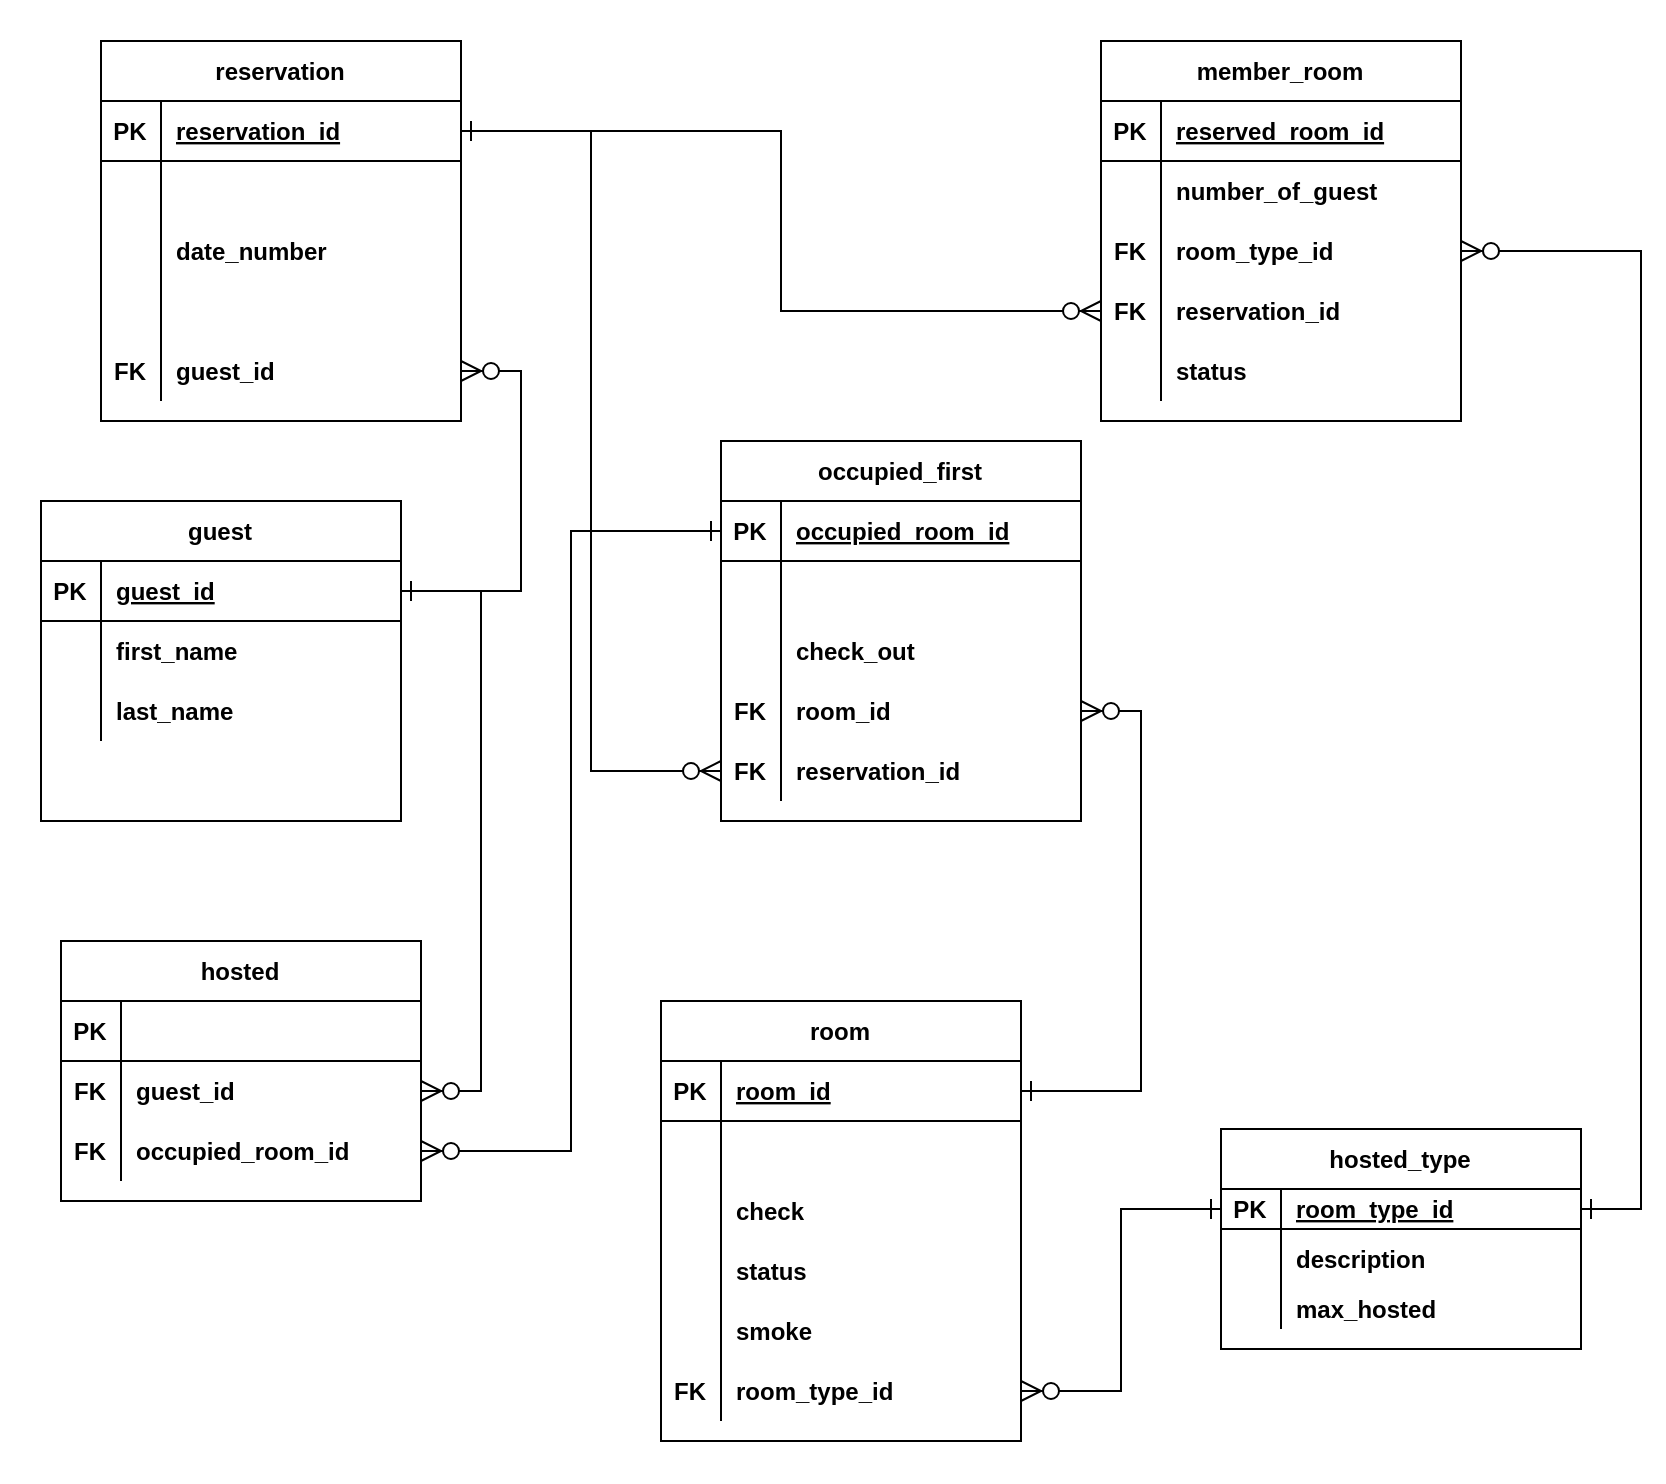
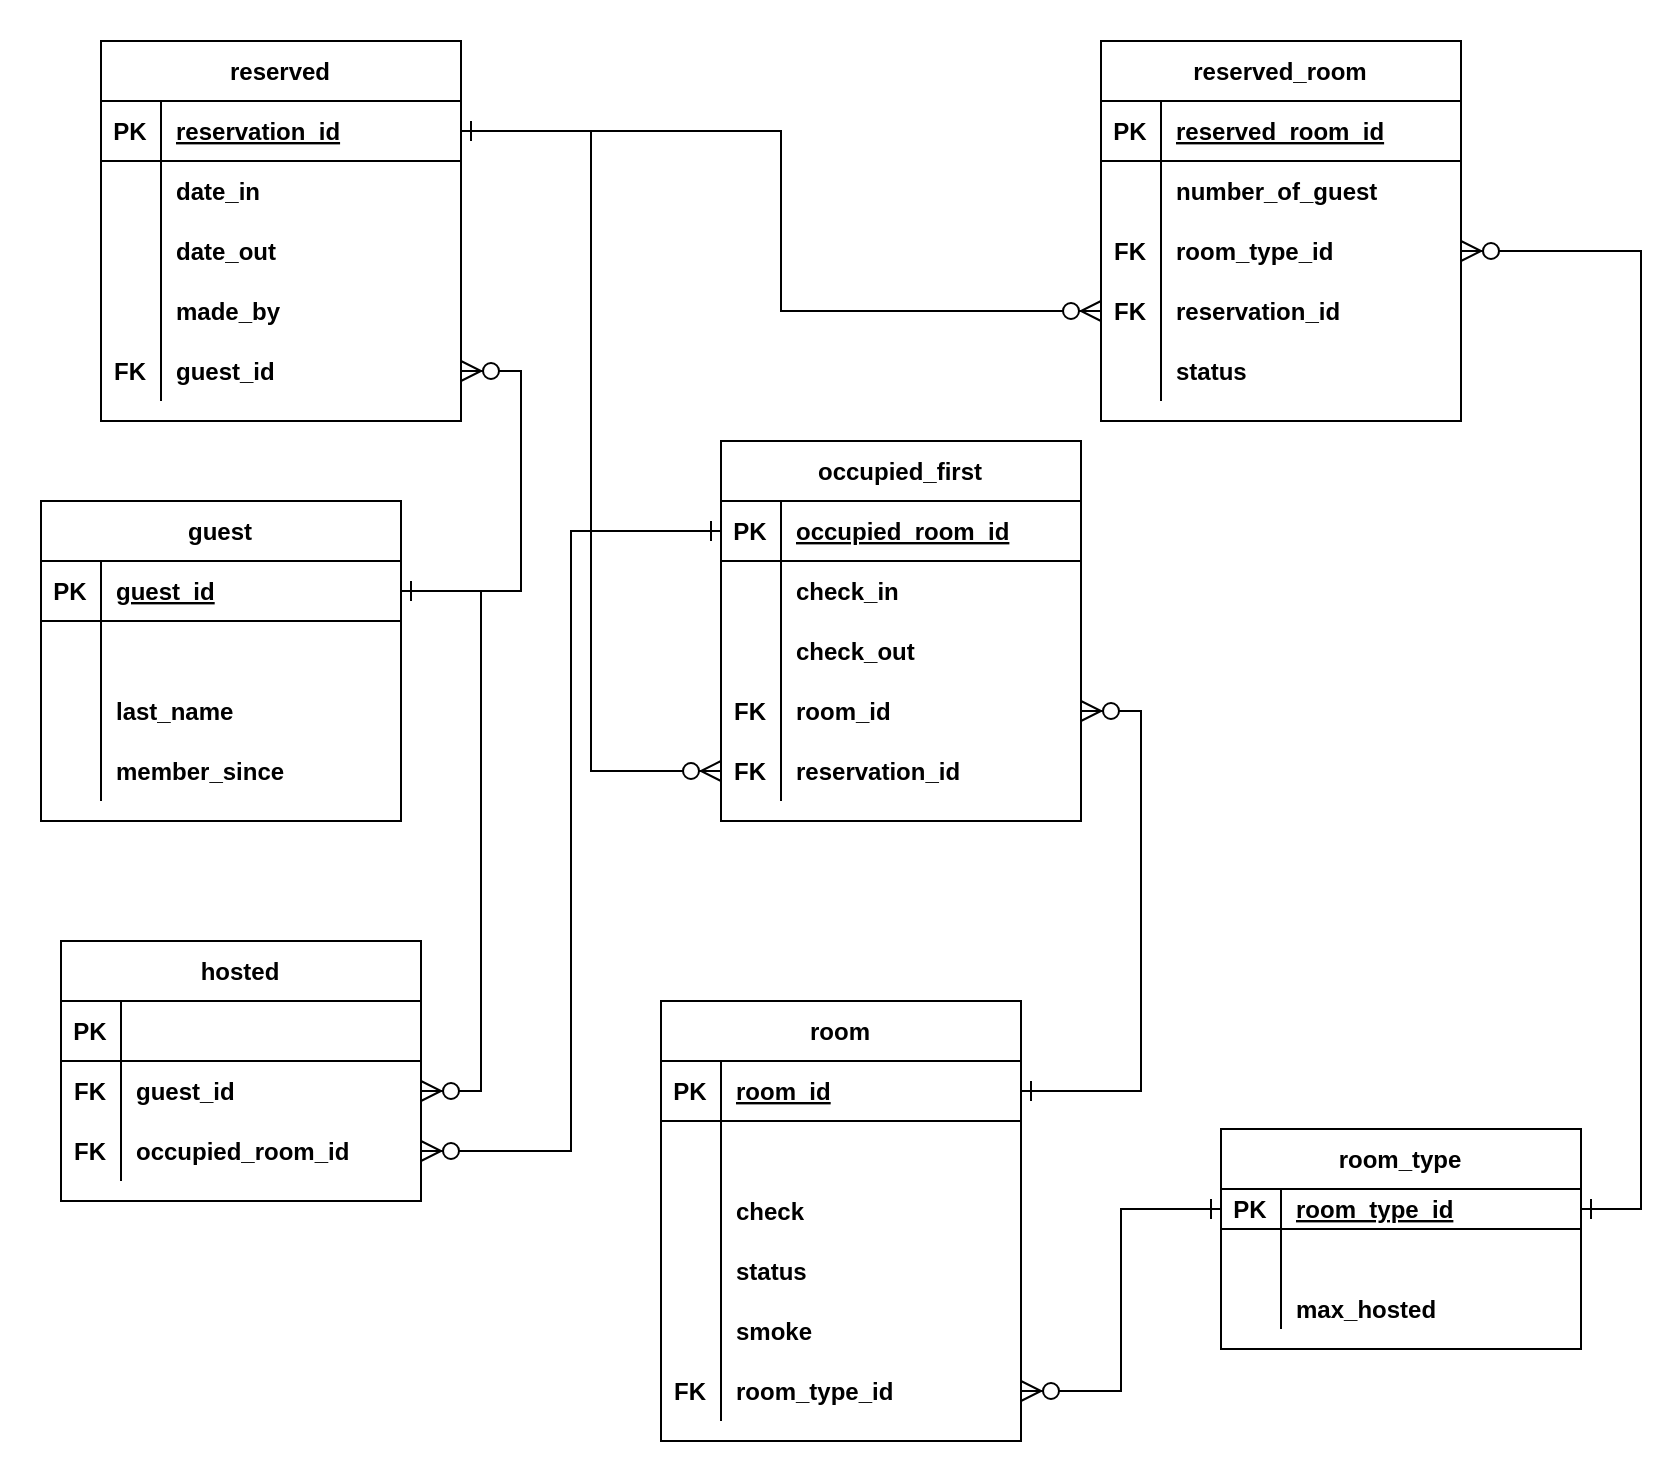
(280, 72) -> (280, 72)
(1280, 72) -> (1280, 72)
none -> (311, 191)
(250, 252) -> (230, 252)
none -> (311, 311)
none -> (931, 591)
(251, 651) -> none
none -> (251, 771)
(1400, 1160) -> (1400, 1160)
(1431, 1259) -> none
